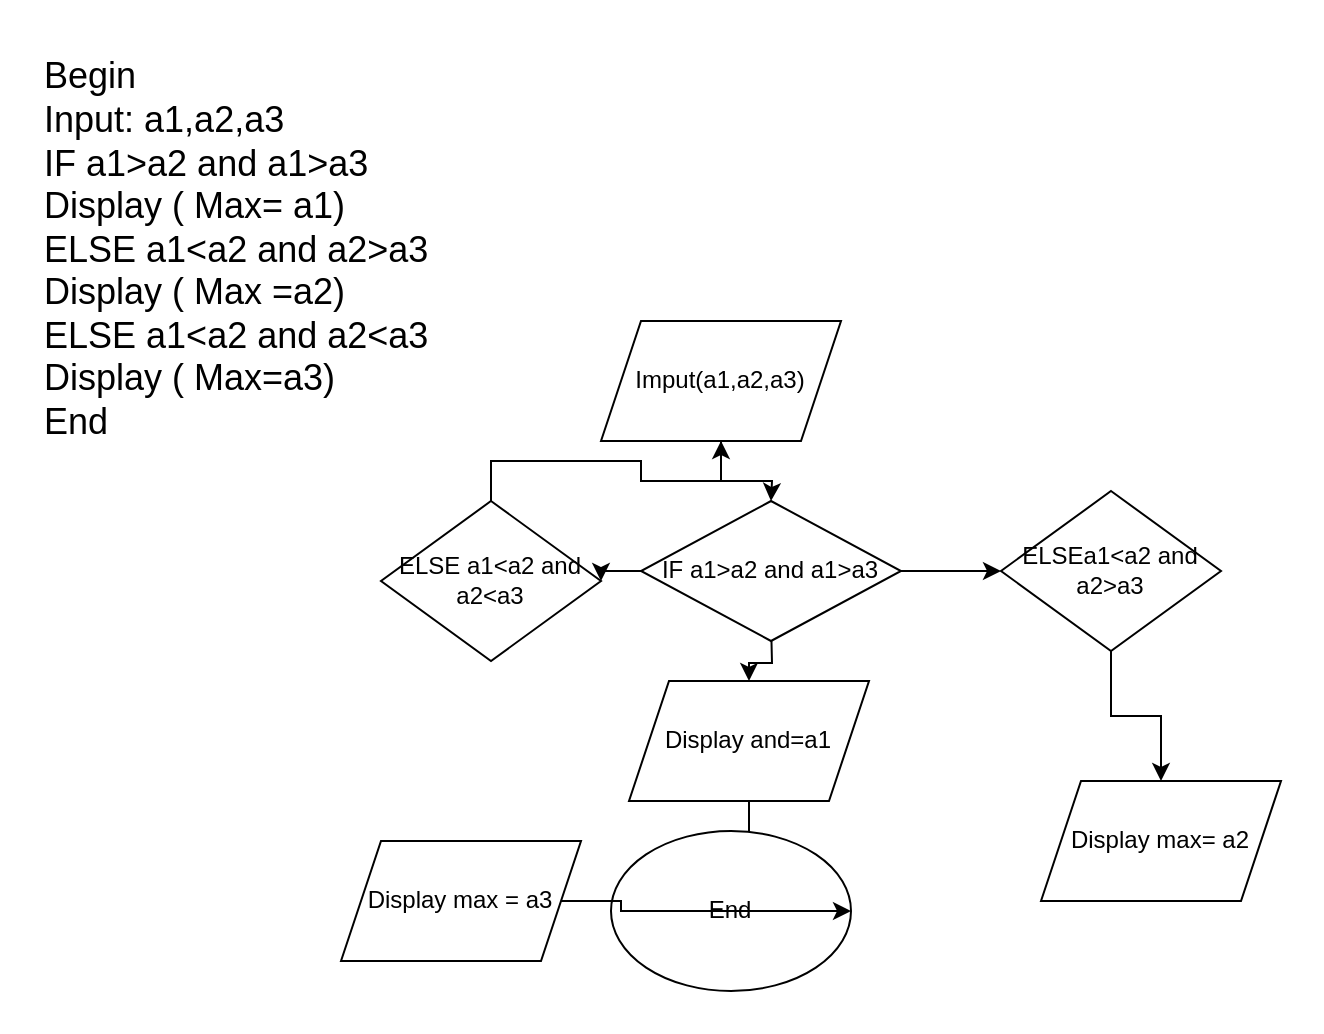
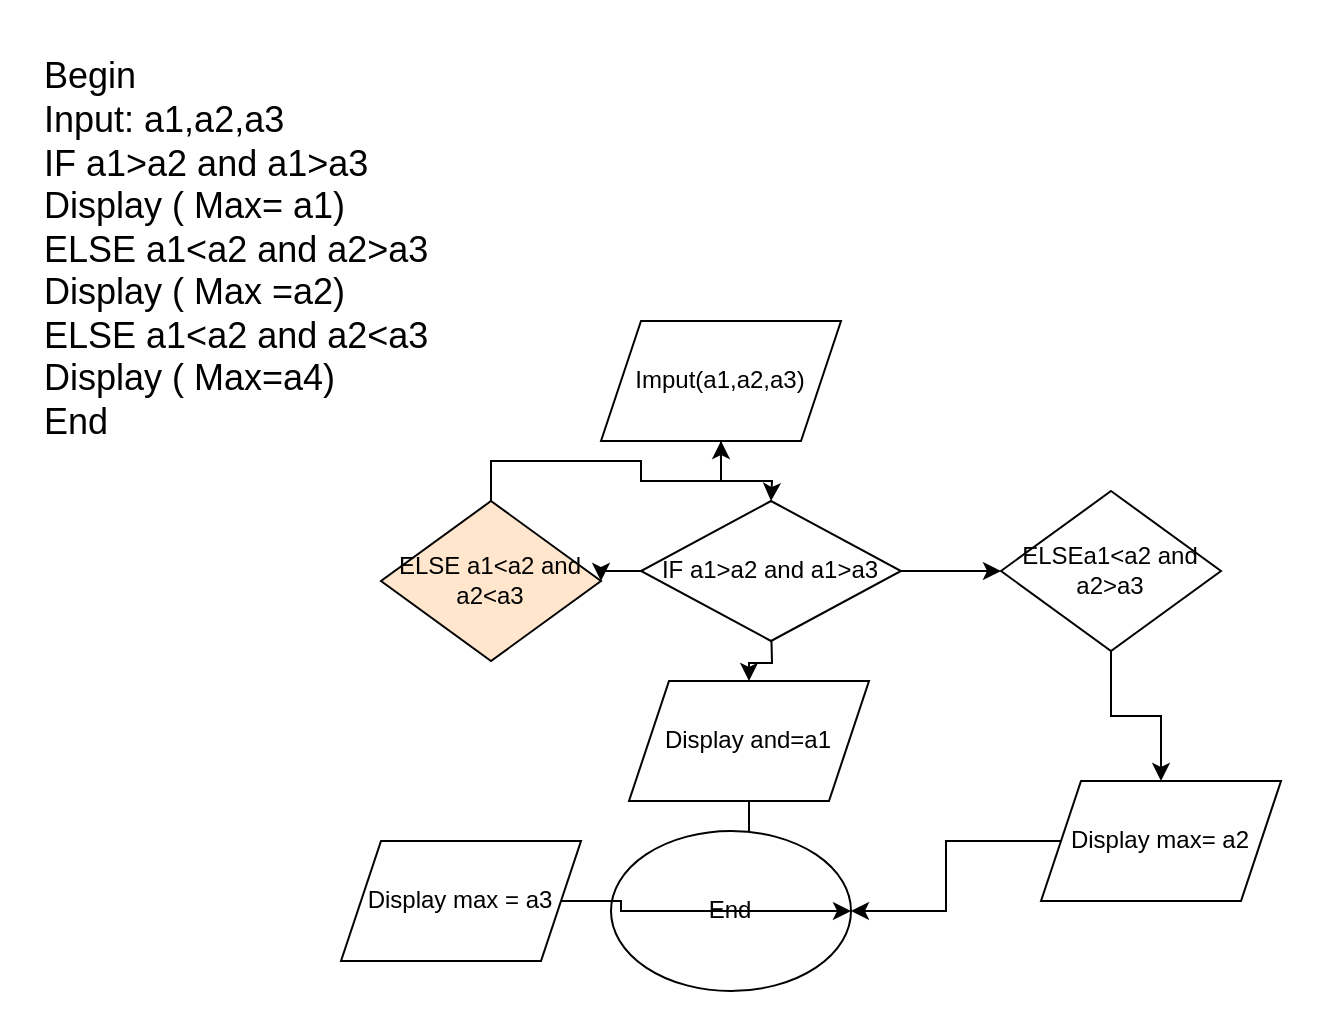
(170, 251) -> (170, 251)
(491, 581) -> (491, 581)
none -> (946, 859)
